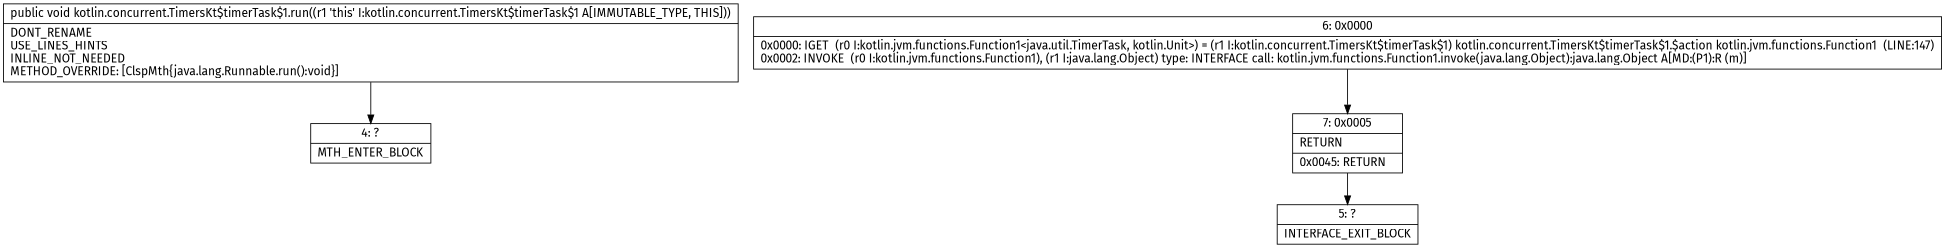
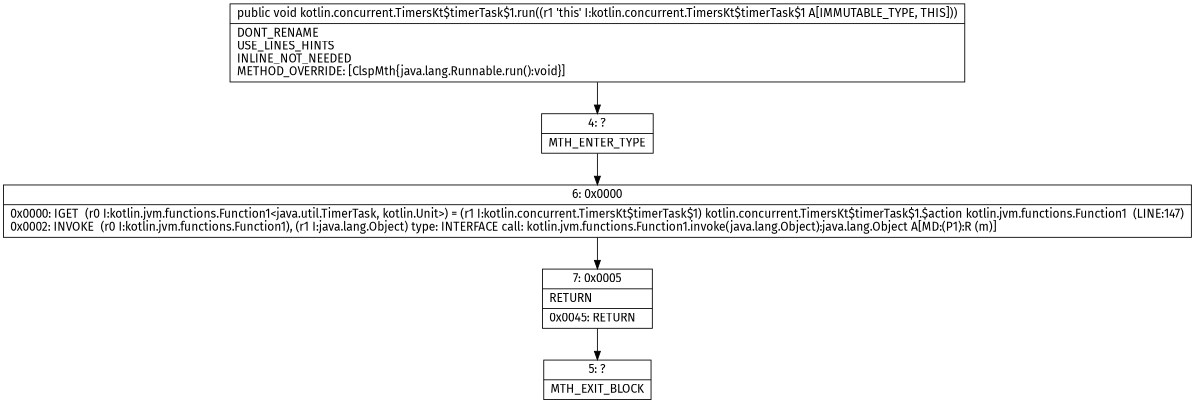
(371, 153) -> (597, 143)
none -> (597, 165)
(1348, 234) -> (597, 389)
